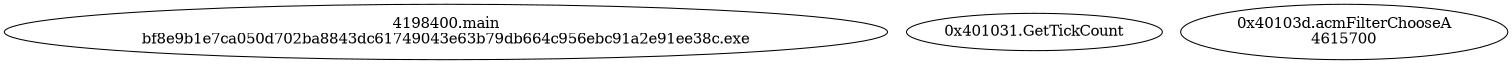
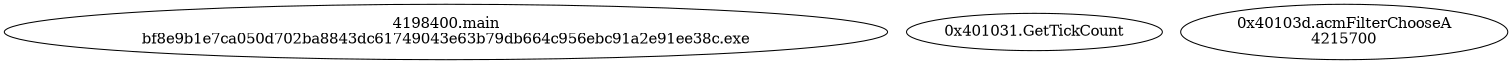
(1344, 32) -> (1344, 32)
